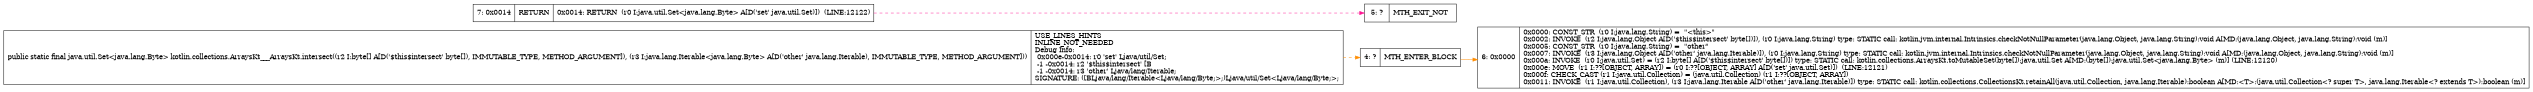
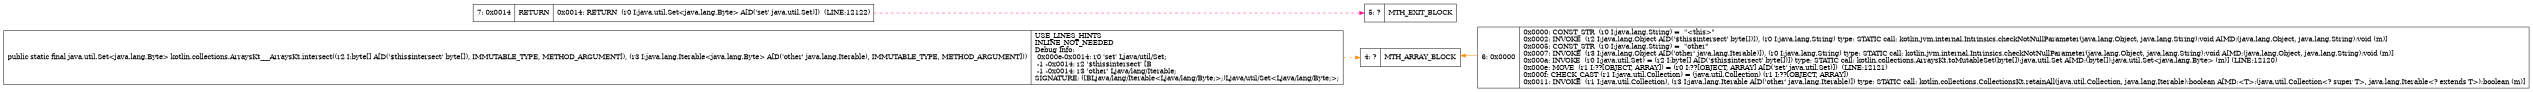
(1420, 13) -> (1420, 13)
(1420, 57) -> (1420, 57)
(1467, 60) -> (1472, 56)
